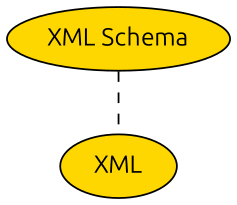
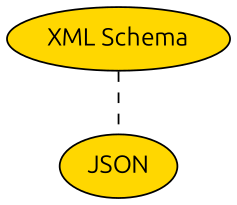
(119, 166) -> (119, 166)
